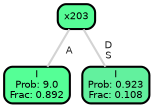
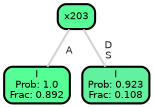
(37, 85) -> (37, 85)
